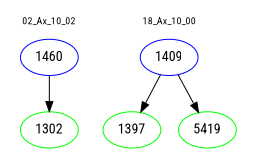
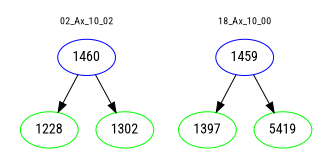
(169, 57) -> (245, 57)
none -> (49, 130)
